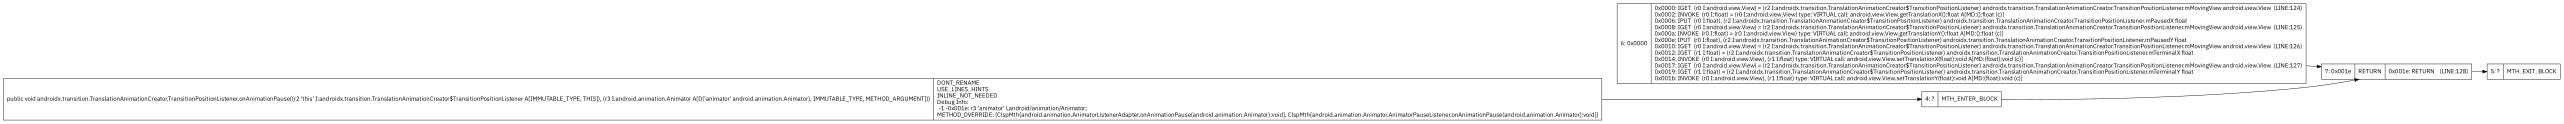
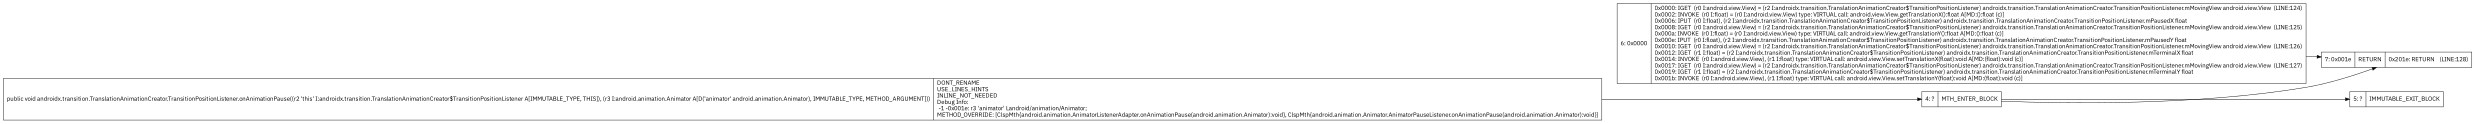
(2428, 71) -> (2428, 60)
(2532, 71) -> (2405, 99)
(2477, 72) -> (2139, 99)
